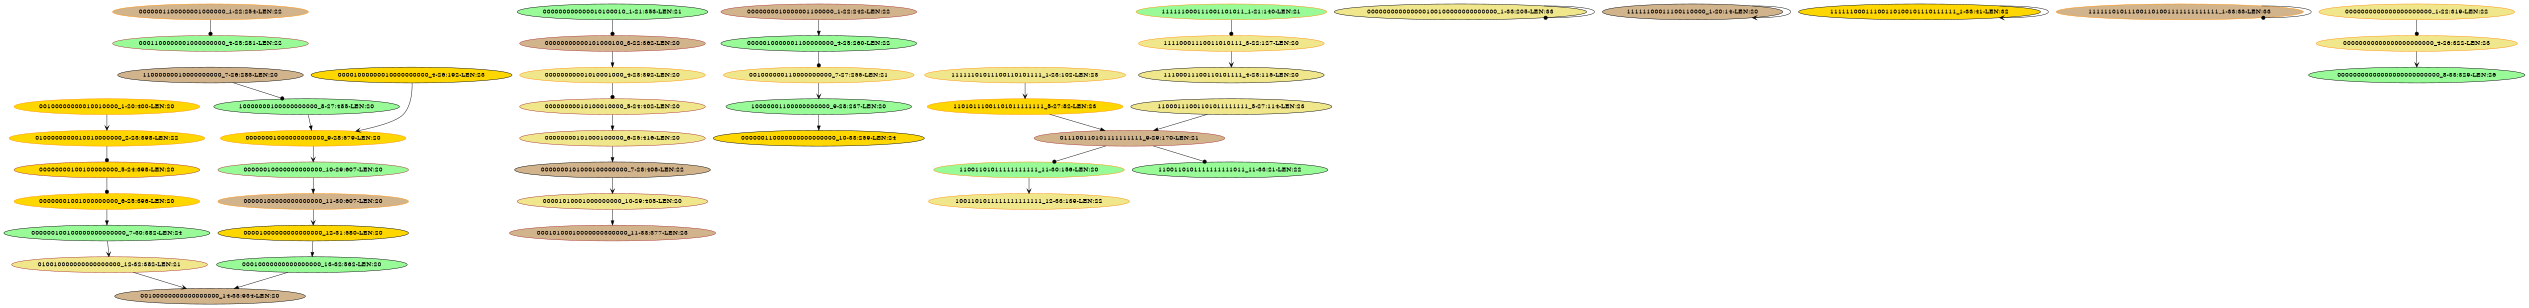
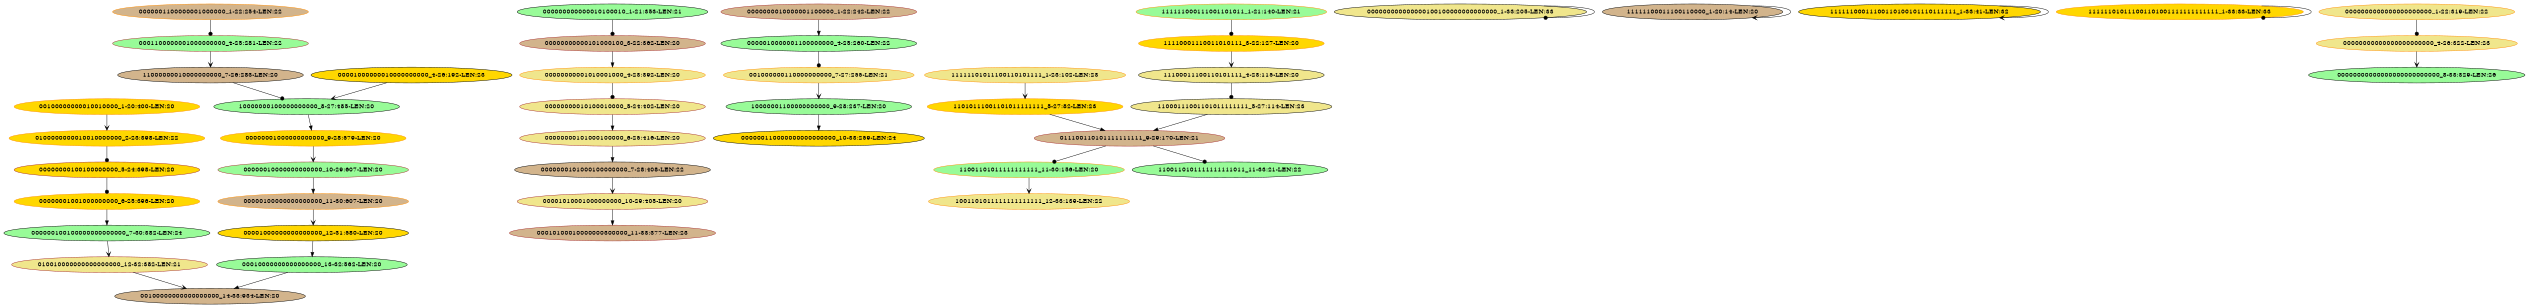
(2180, 12) -> (2180, 12)
(1231, 43) -> (1231, 43)
none -> (211, 57)
none -> (1231, 89)
(398, 118) -> (361, 90)
